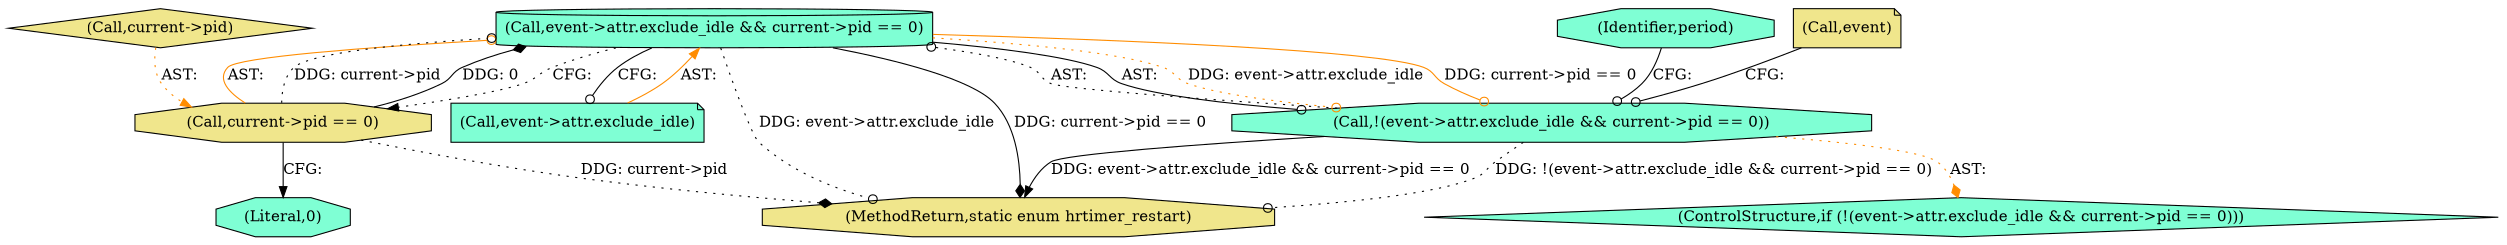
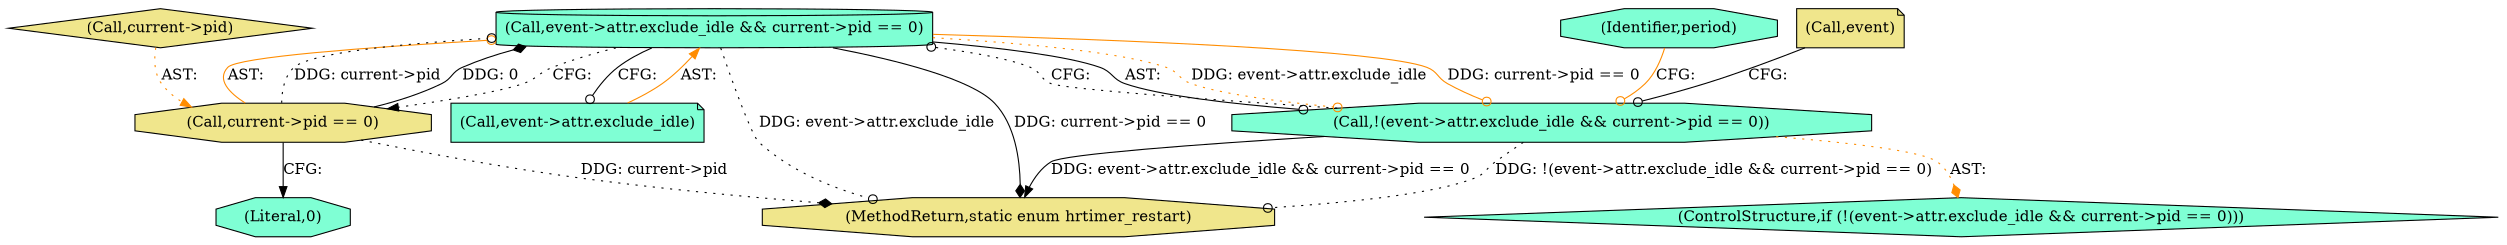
(1072, 75) -> (1073, 75)
(1647, 78) -> (1650, 78)
